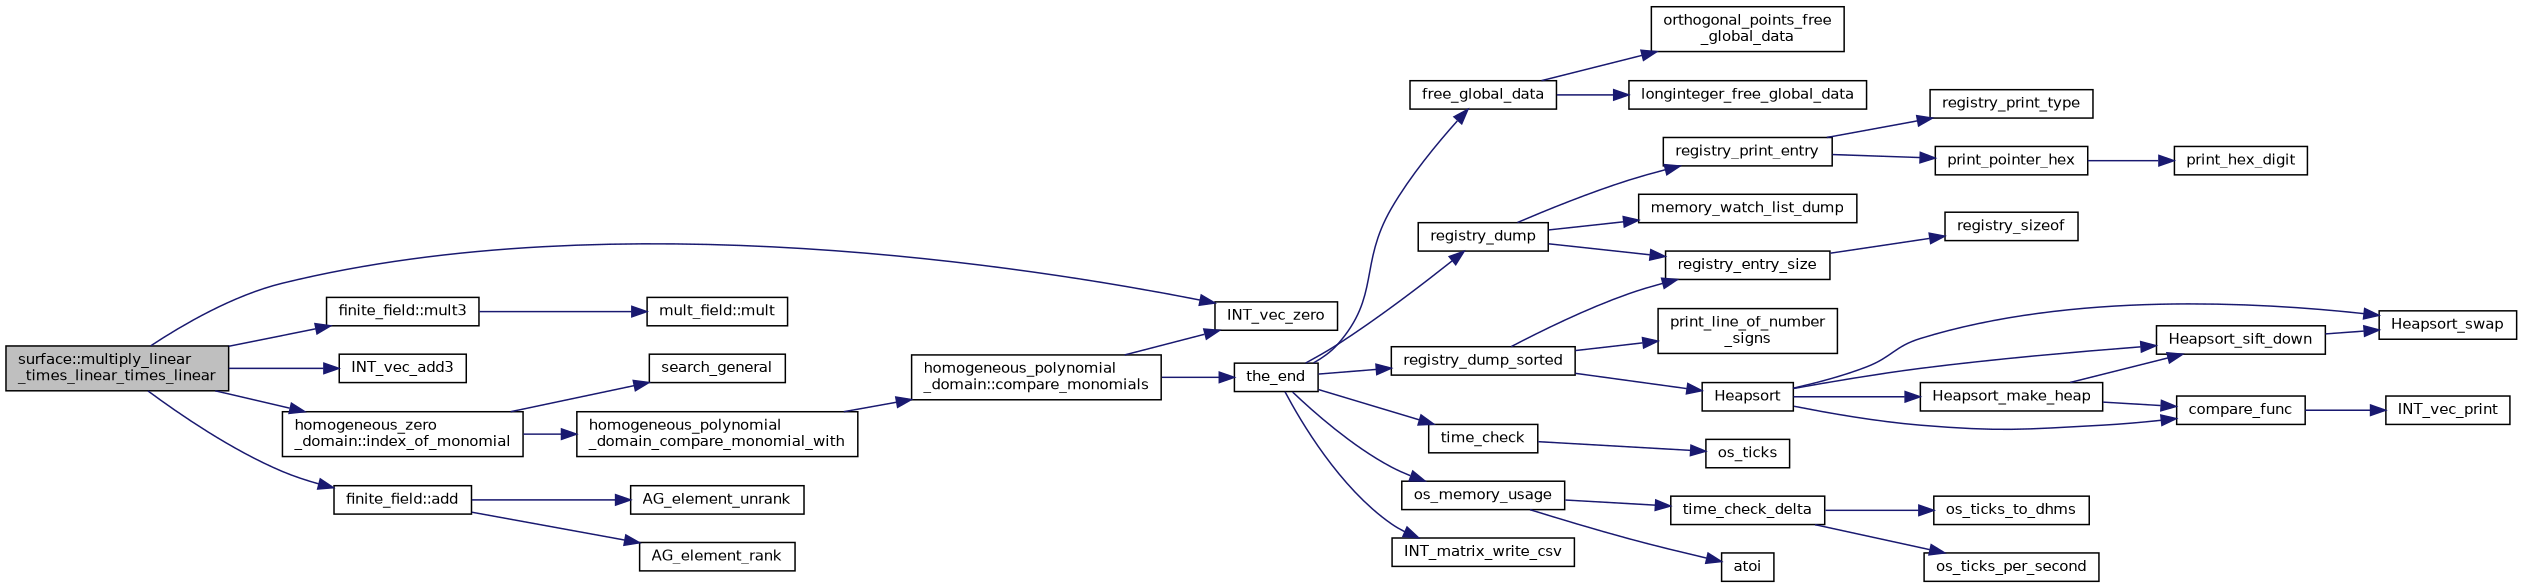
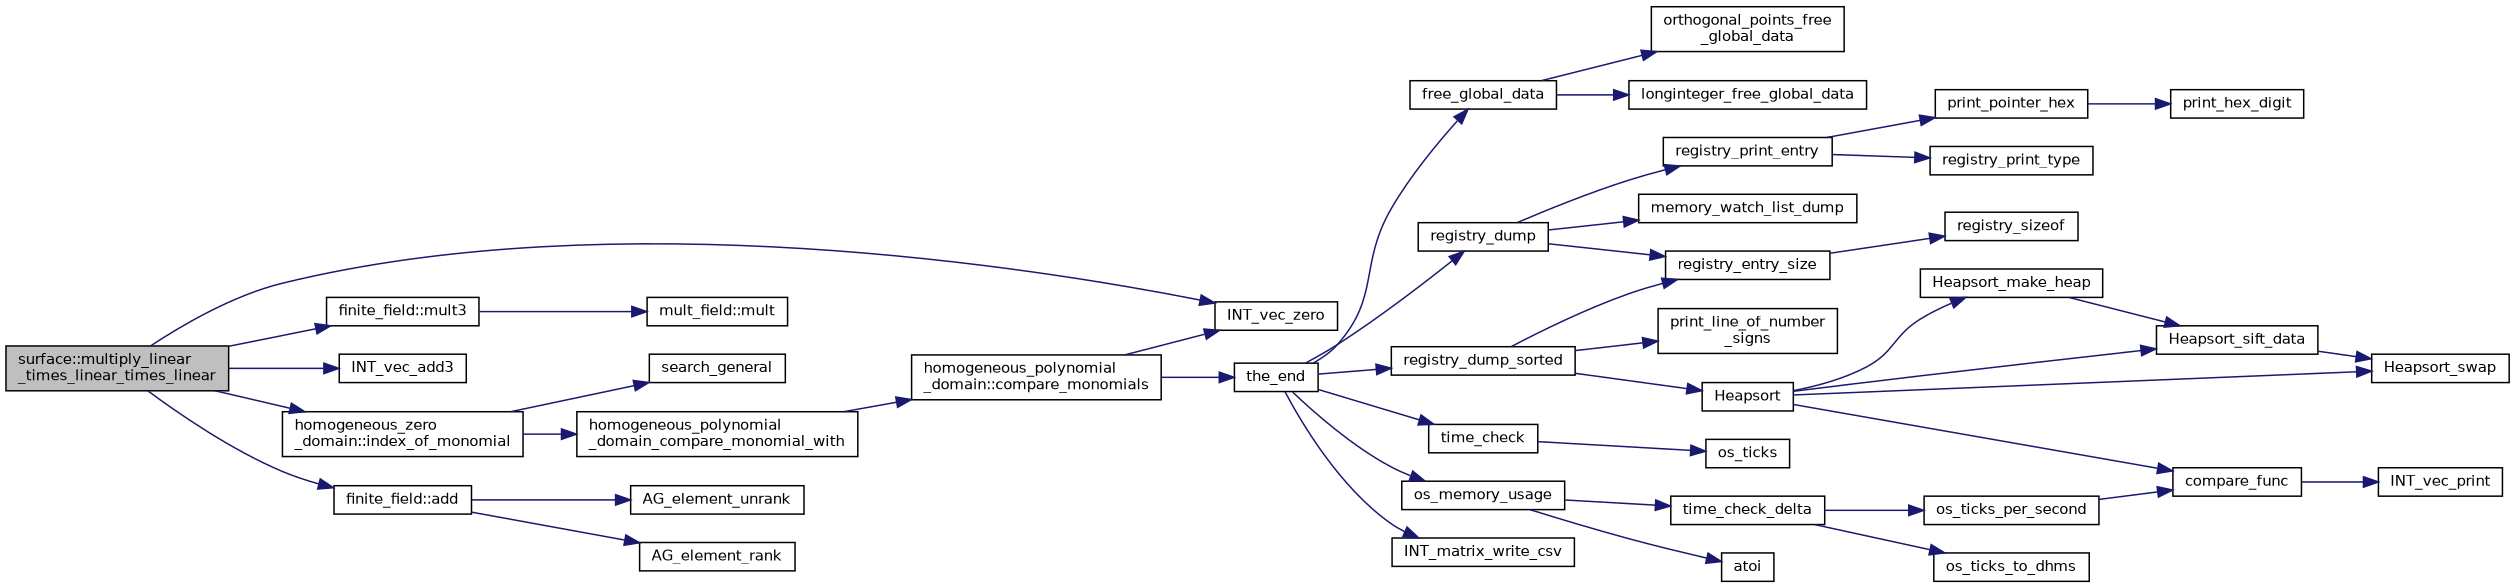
(2241, 340) -> (2237, 340)
(2132, 404) -> (2128, 496)
